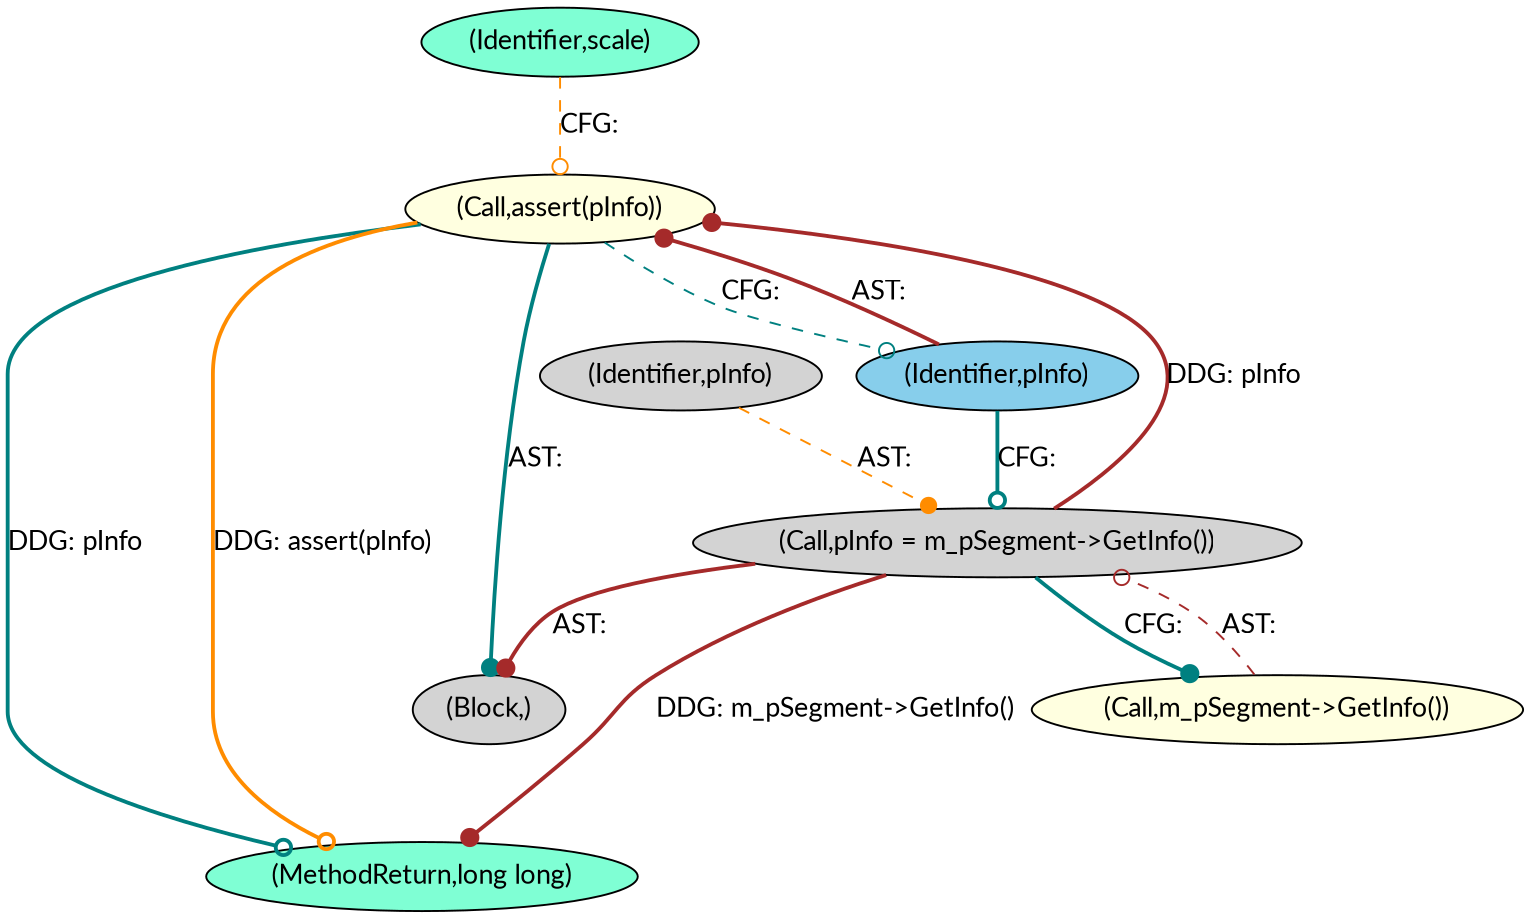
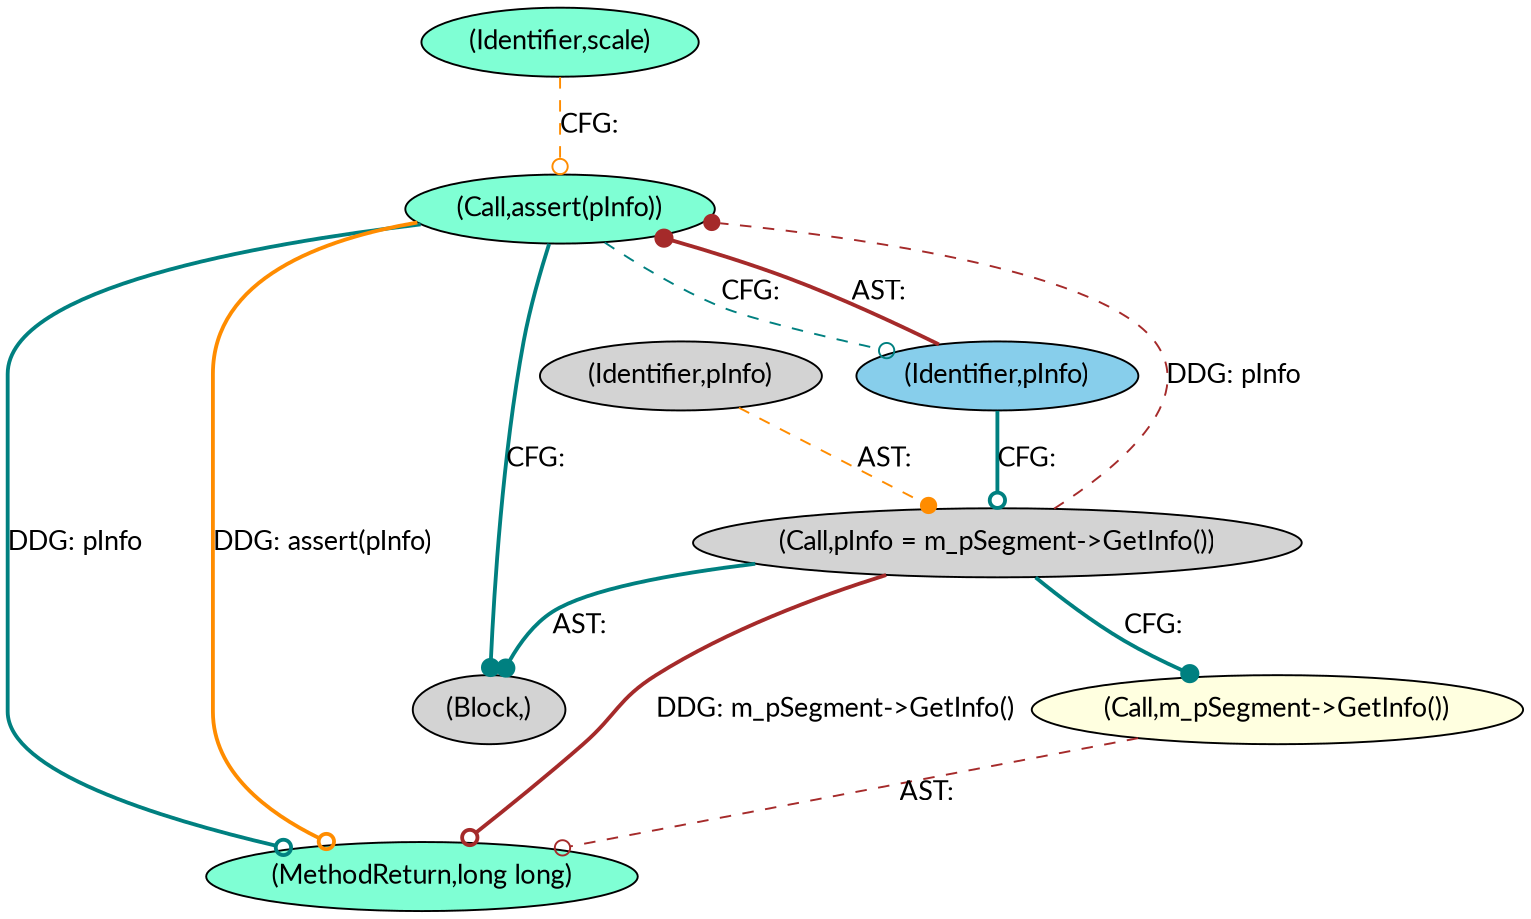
(560, 209) -> (560, 209)
(1052, 284) -> (1052, 284)
(540, 459) -> (540, 459)
(620, 587) -> (620, 587)
(1199, 618) -> (854, 792)
(661, 672) -> (661, 672)
